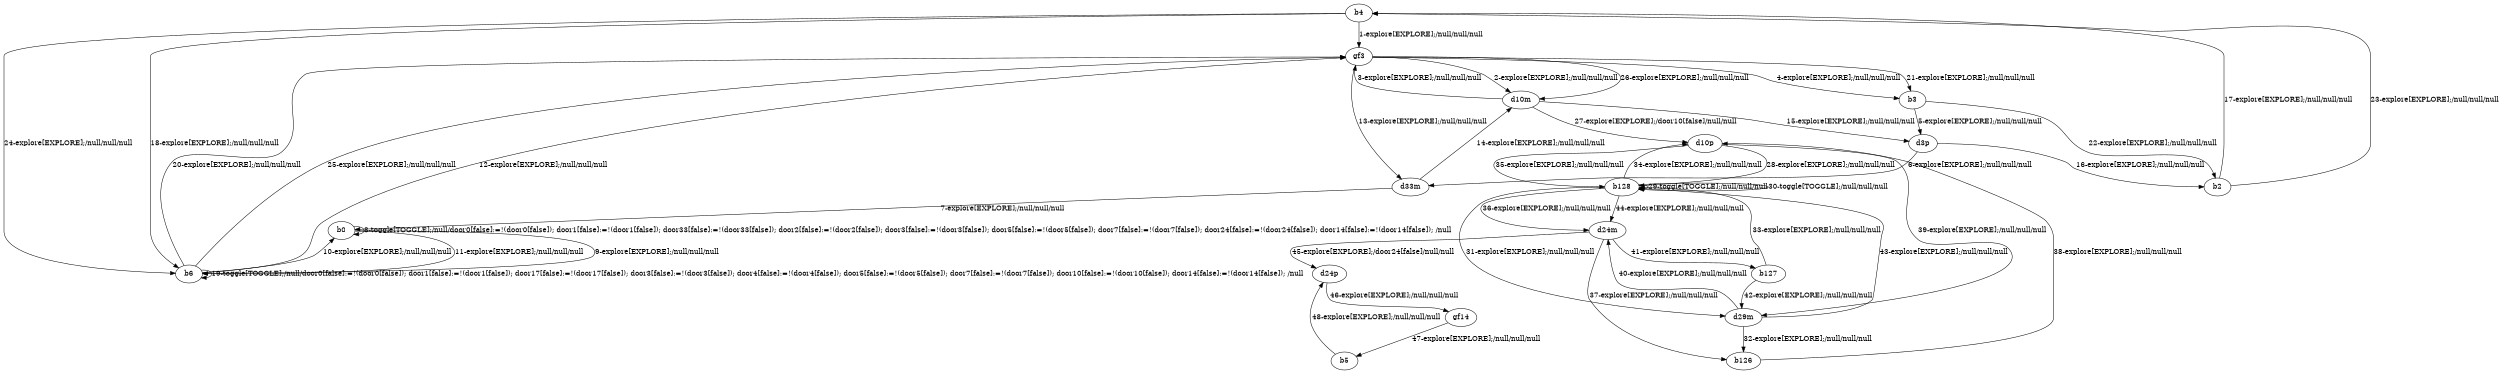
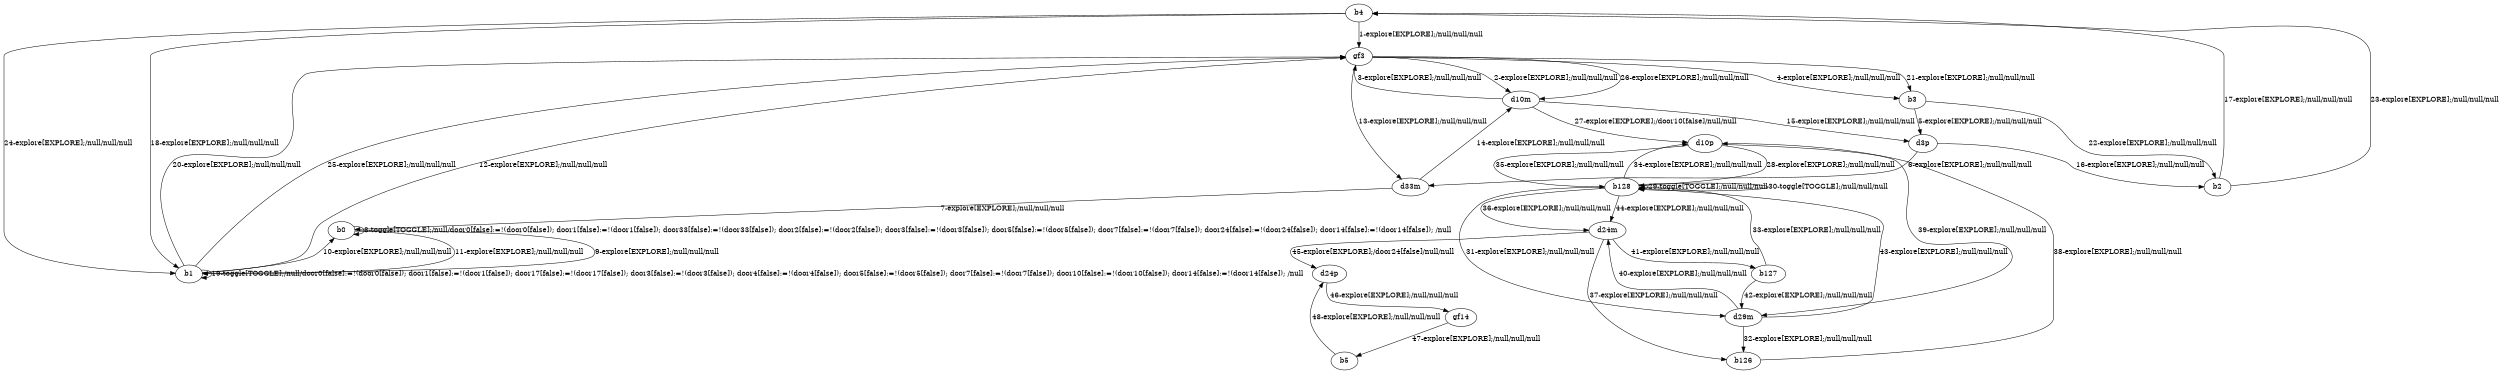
(189, 274) -> (189, 274)
